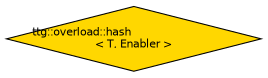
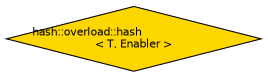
(134, 39) -> (134, 39)
